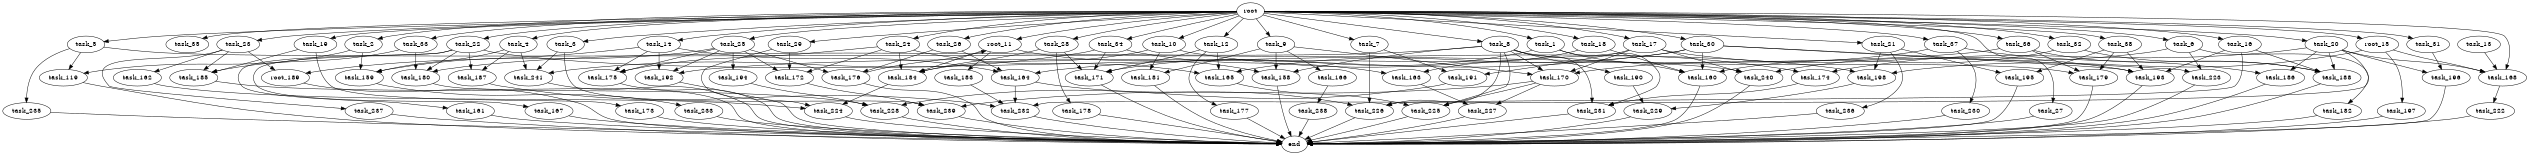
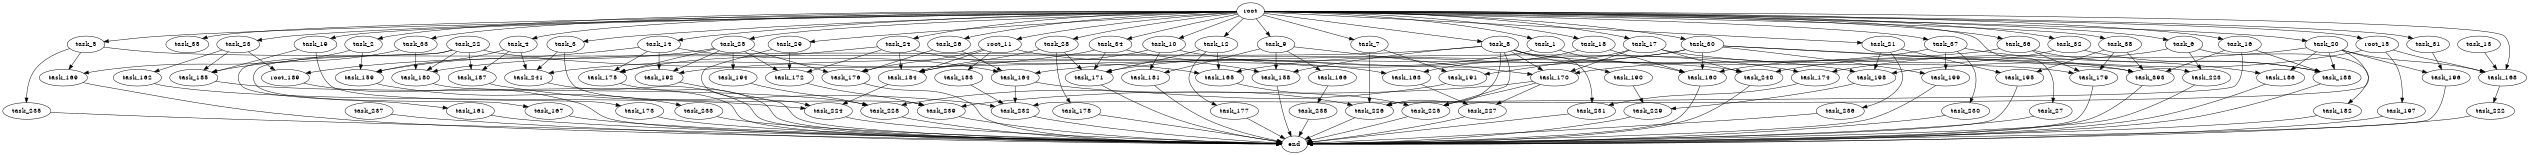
(862, 16) -> none
(923, 62) -> (925, 61)
(1658, 71) -> none
(63, 78) -> (63, 78)
none -> (1946, 78)
(2150, 78) -> (2150, 78)
(155, 92) -> none
